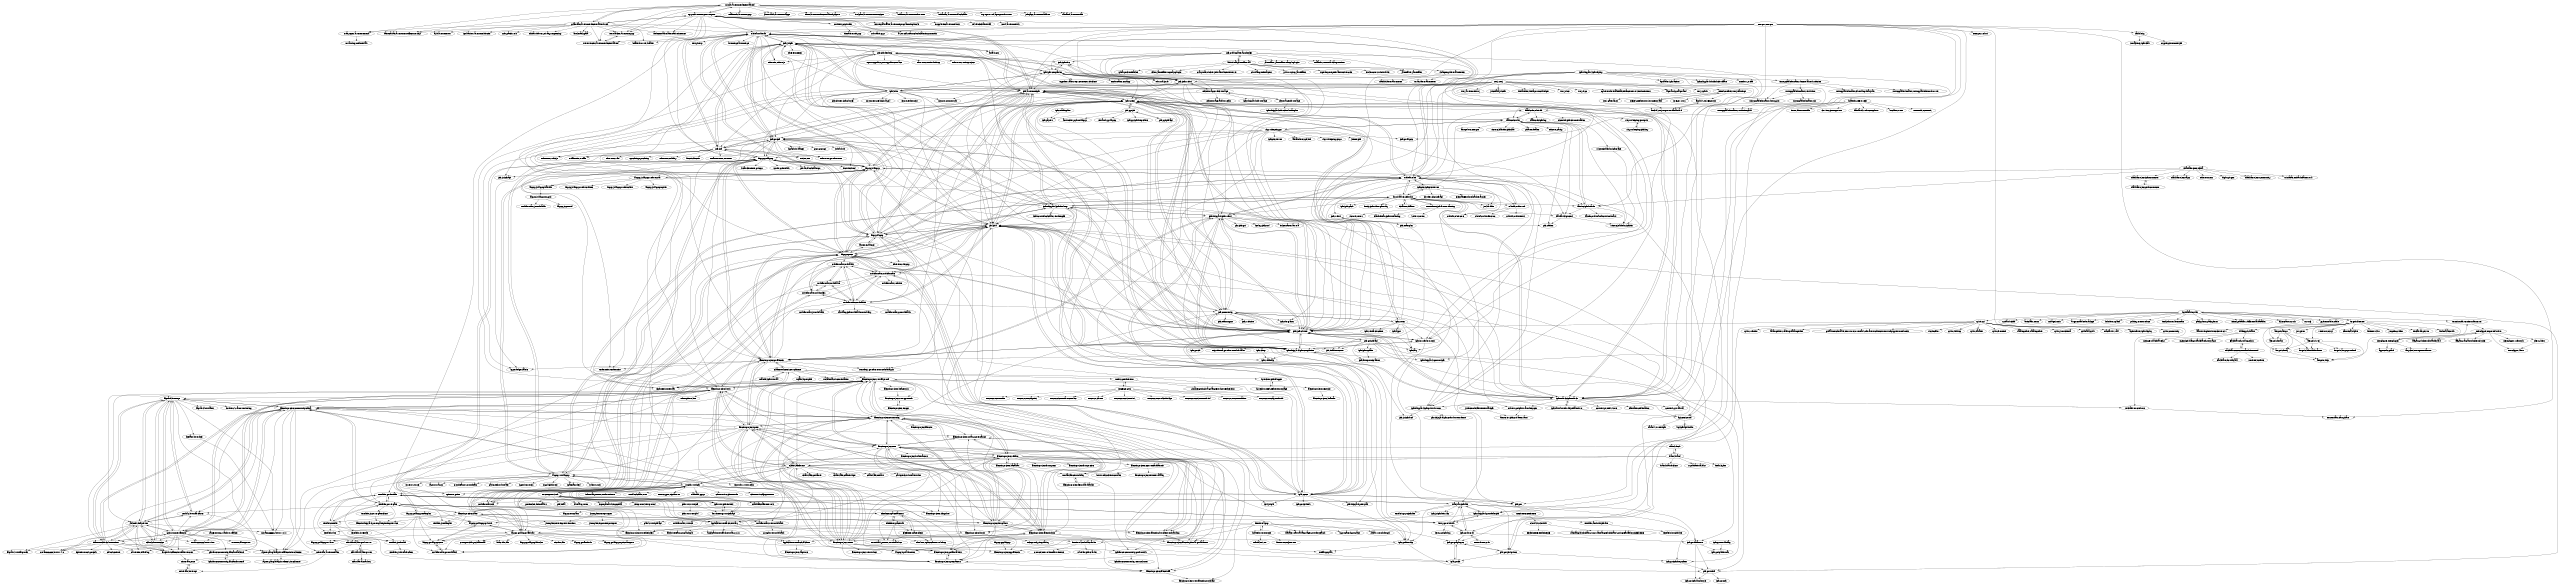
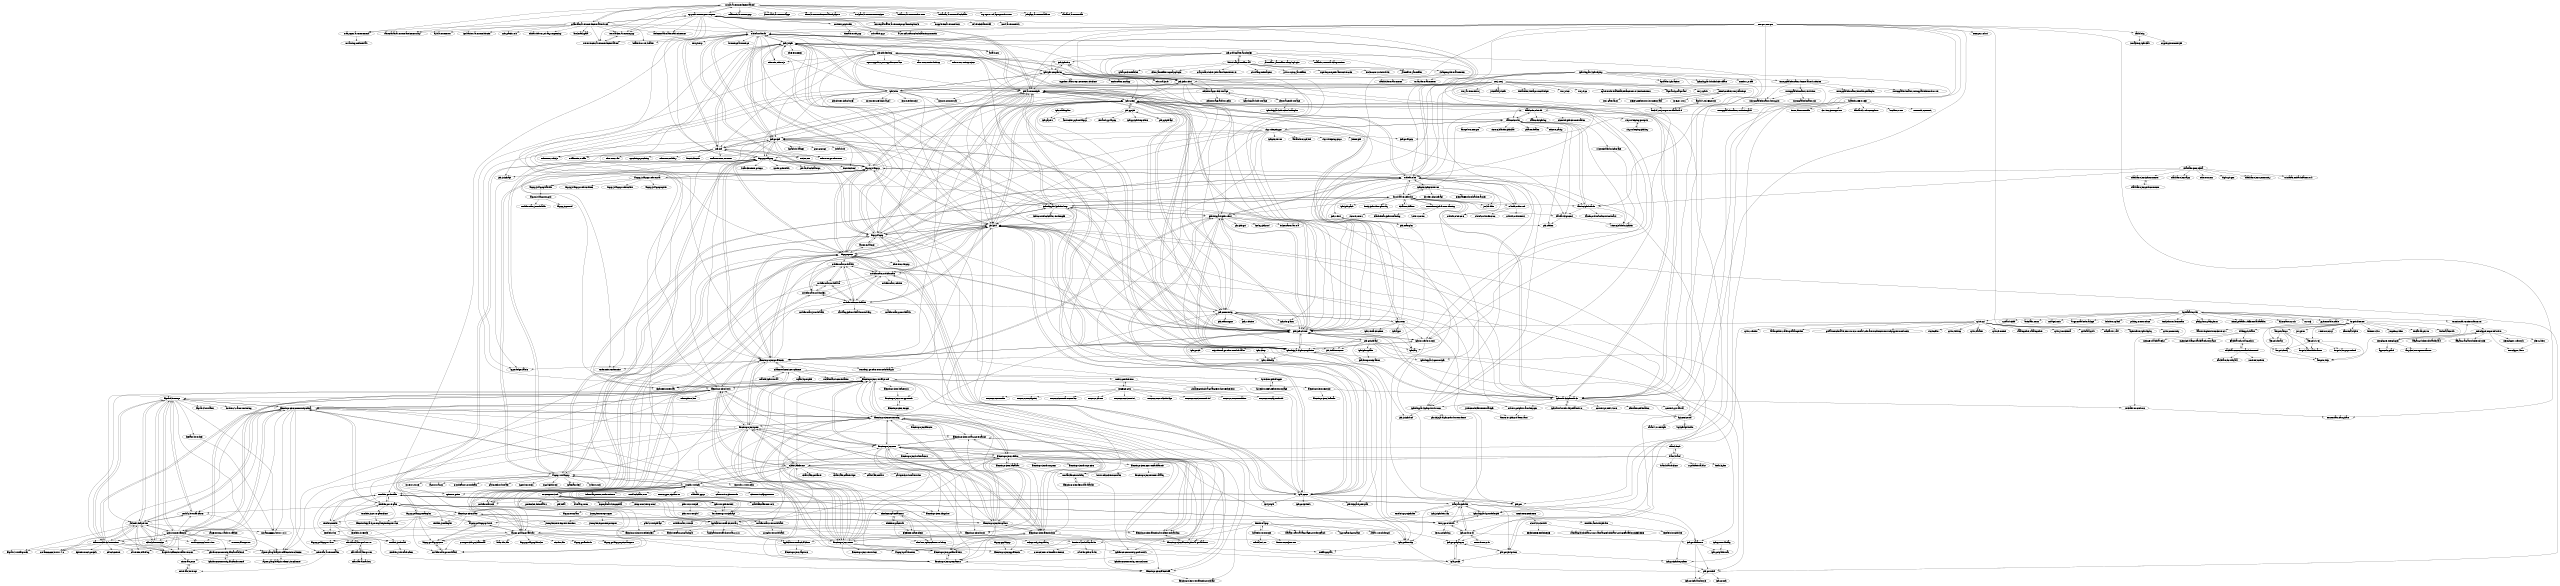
(402, 34) -> (402, 34)
(1855, 91) -> (1855, 91)
(1423, 376) -> (1443, 394)
(886, 543) -> none
